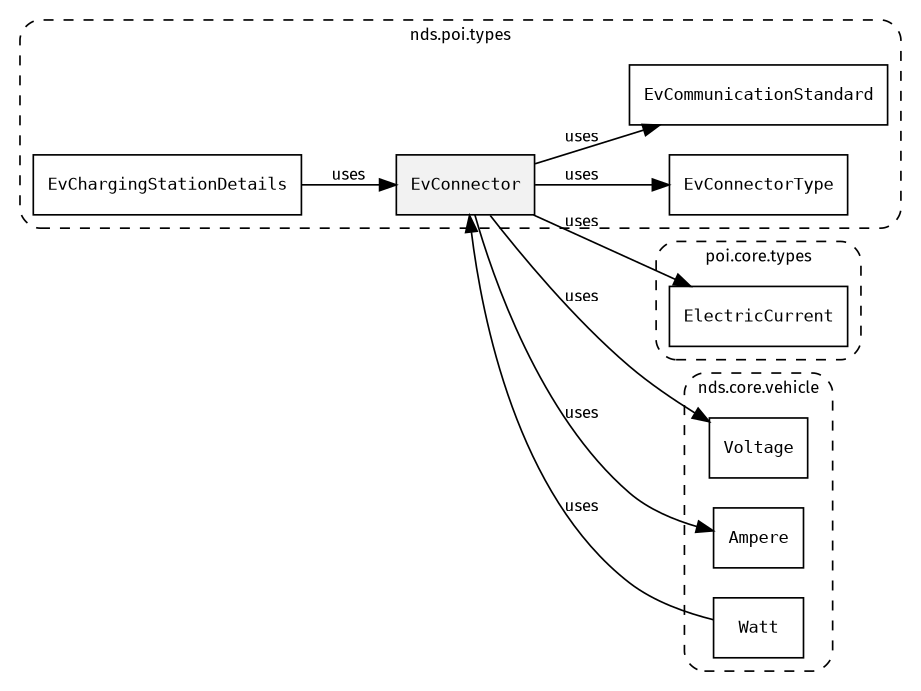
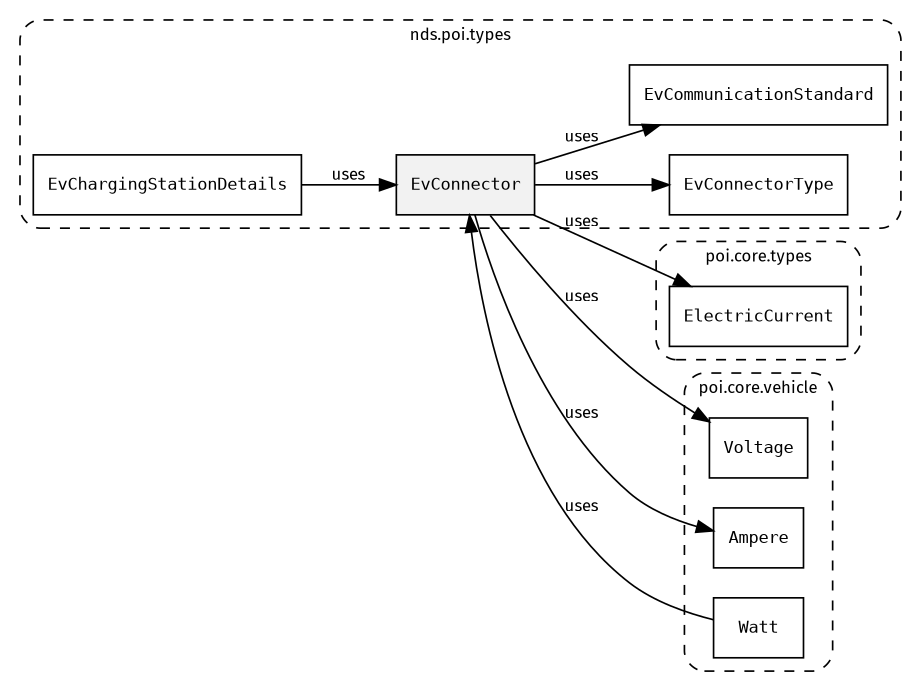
(759, 389) -> (759, 389)
